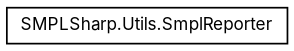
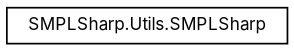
(147, 26) -> (147, 26)
